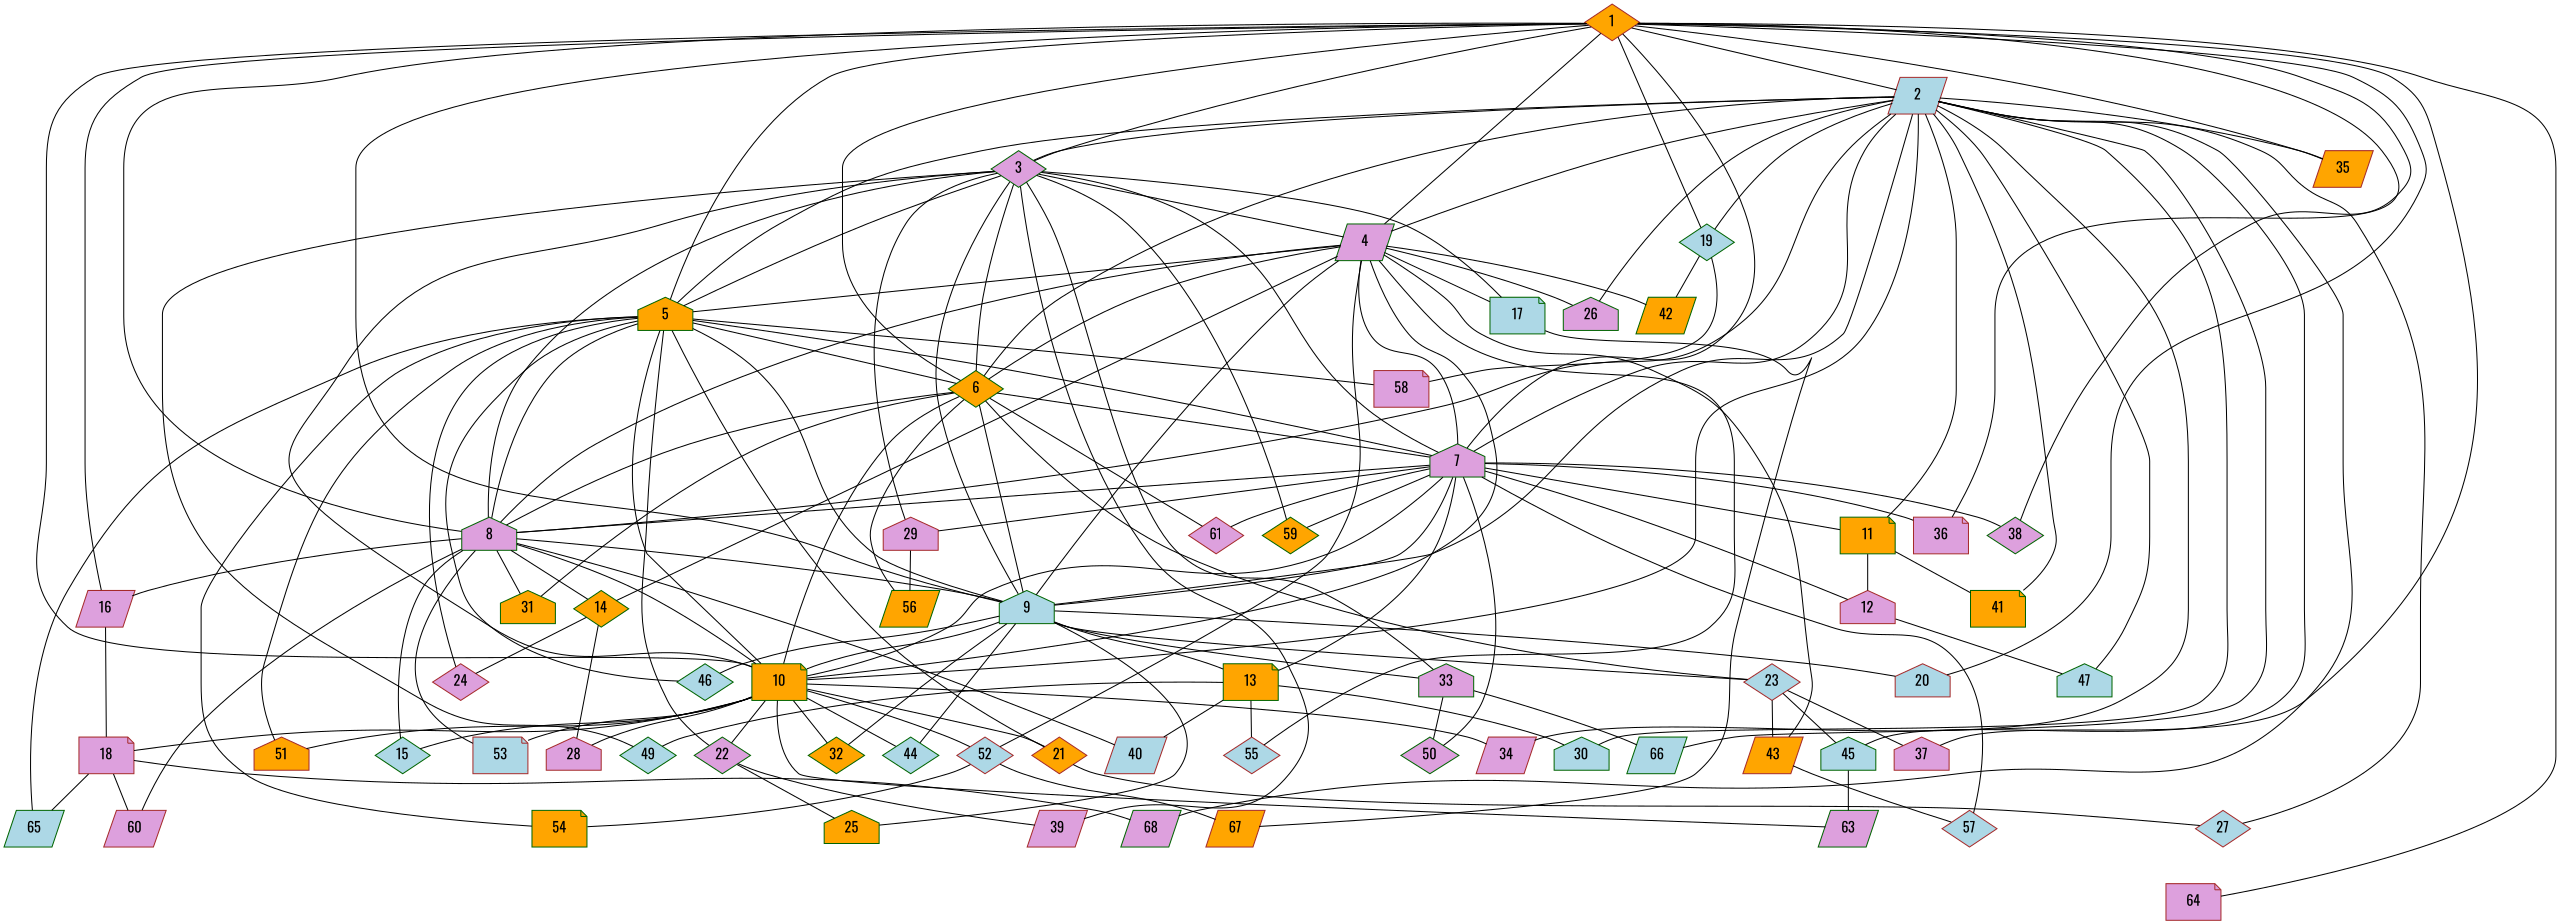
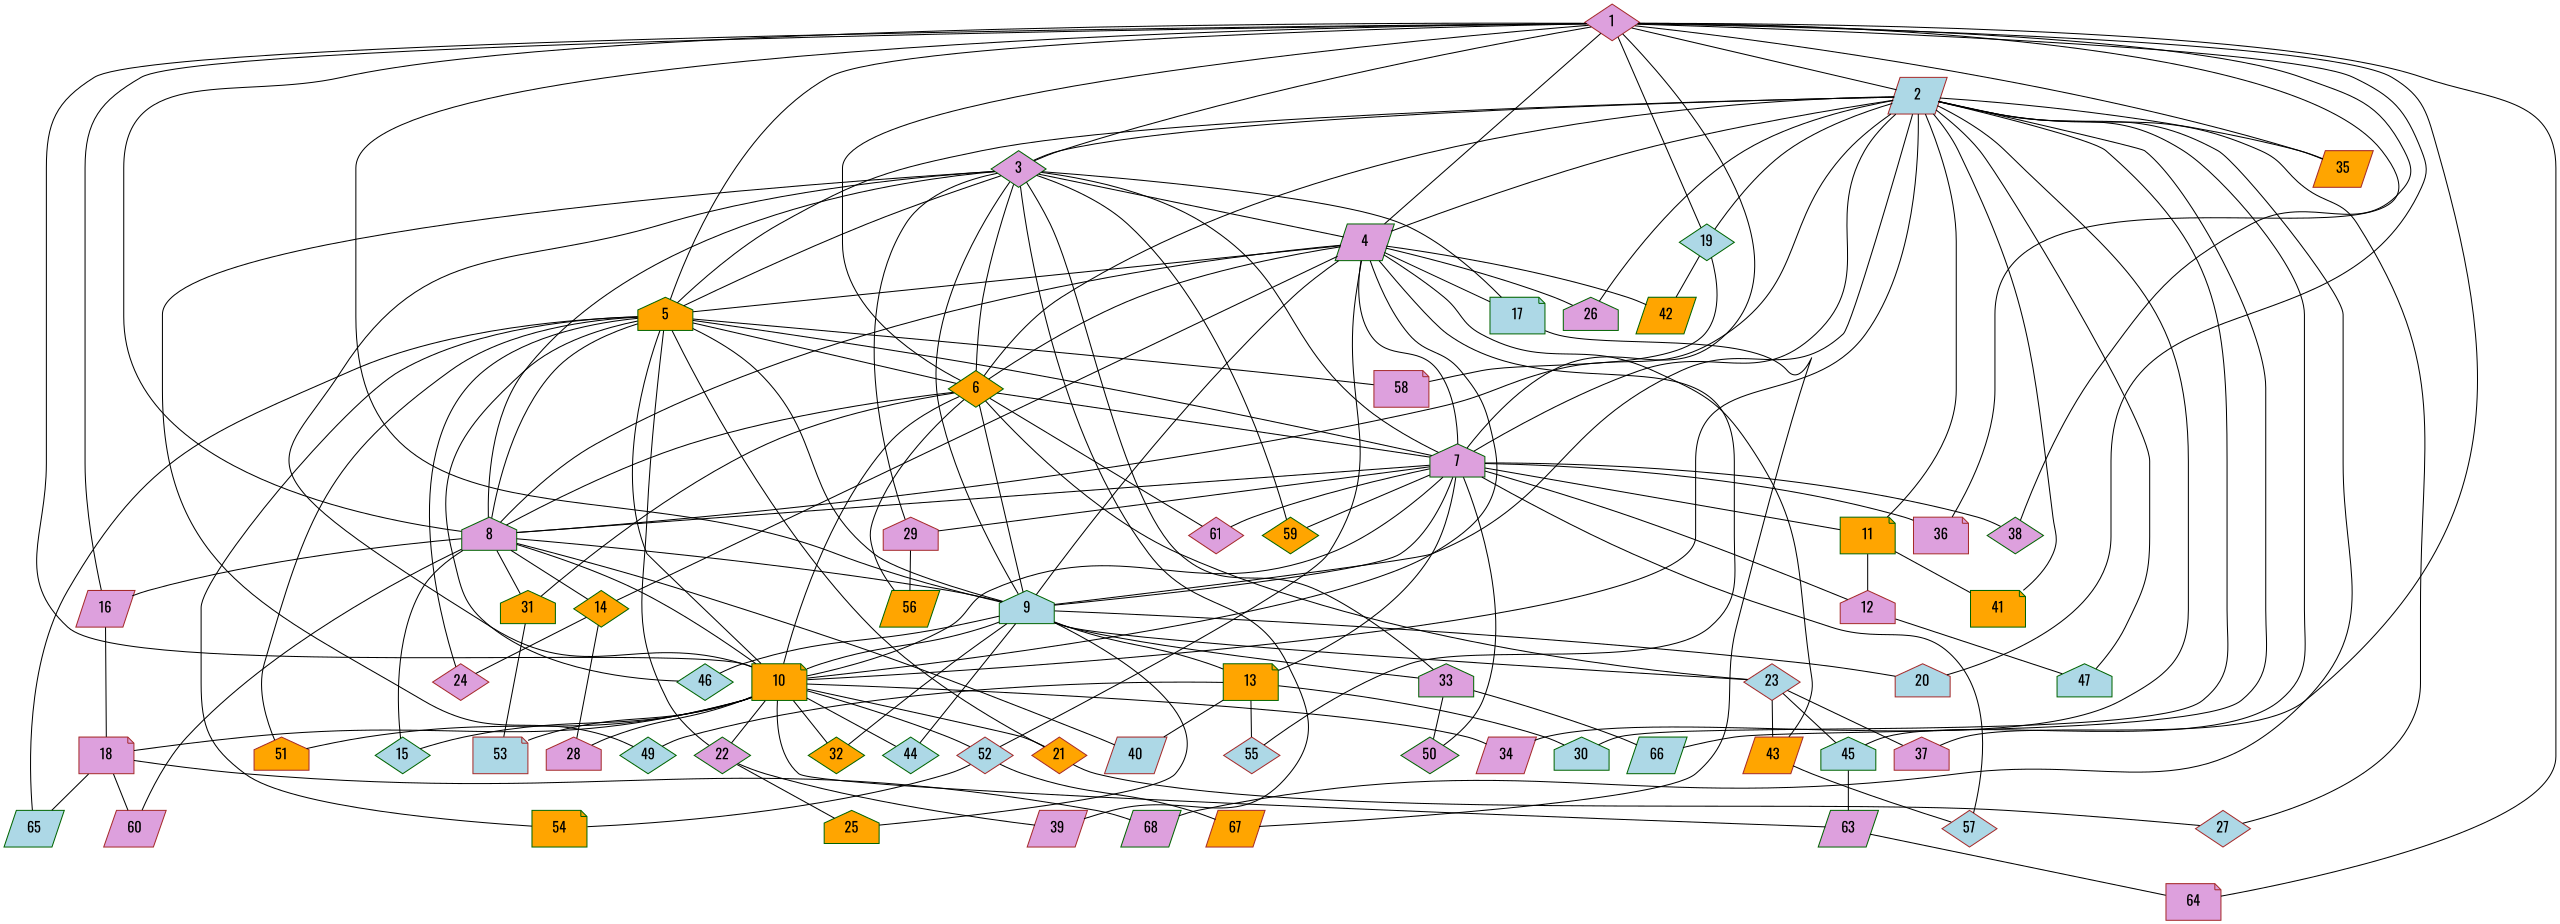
(1612, 22) -> (1612, 22)
(417, 651) -> (515, 680)
none -> (2018, 865)
